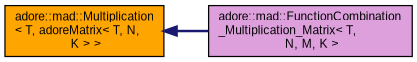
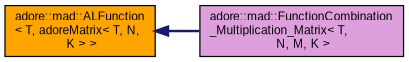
(84, 31) -> (80, 31)
